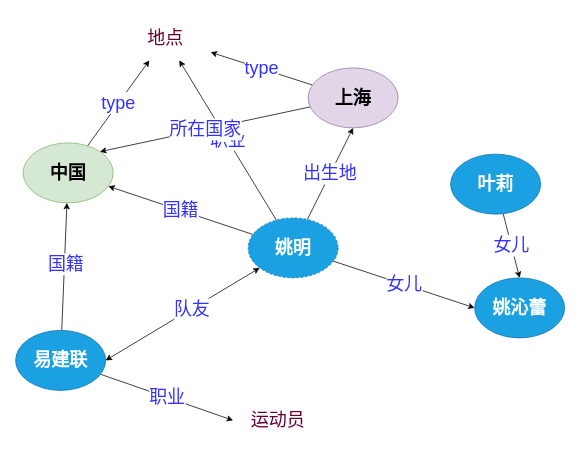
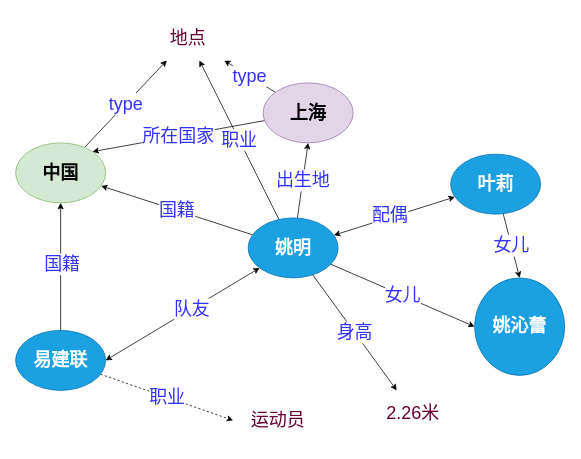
(165, 38) -> (188, 38)
(353, 98) -> (308, 113)
(68, 173) -> (60, 173)
none -> (394, 216)
(293, 248) -> (293, 248)
(519, 308) -> (519, 327)
none -> (353, 331)
(124, 383) -> (124, 383)
none -> (413, 413)
